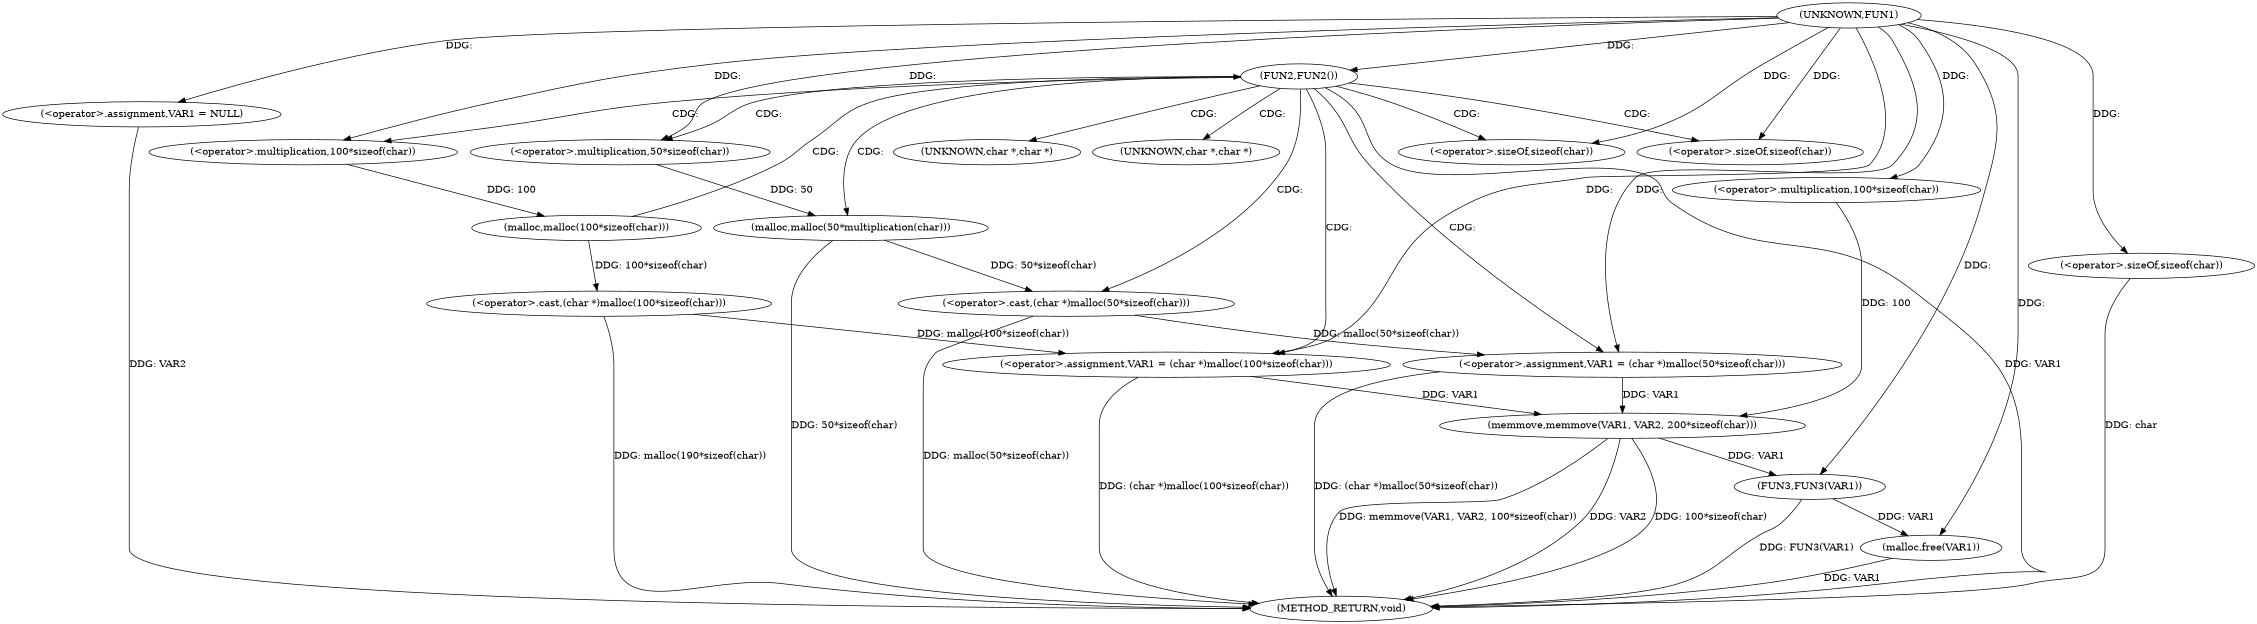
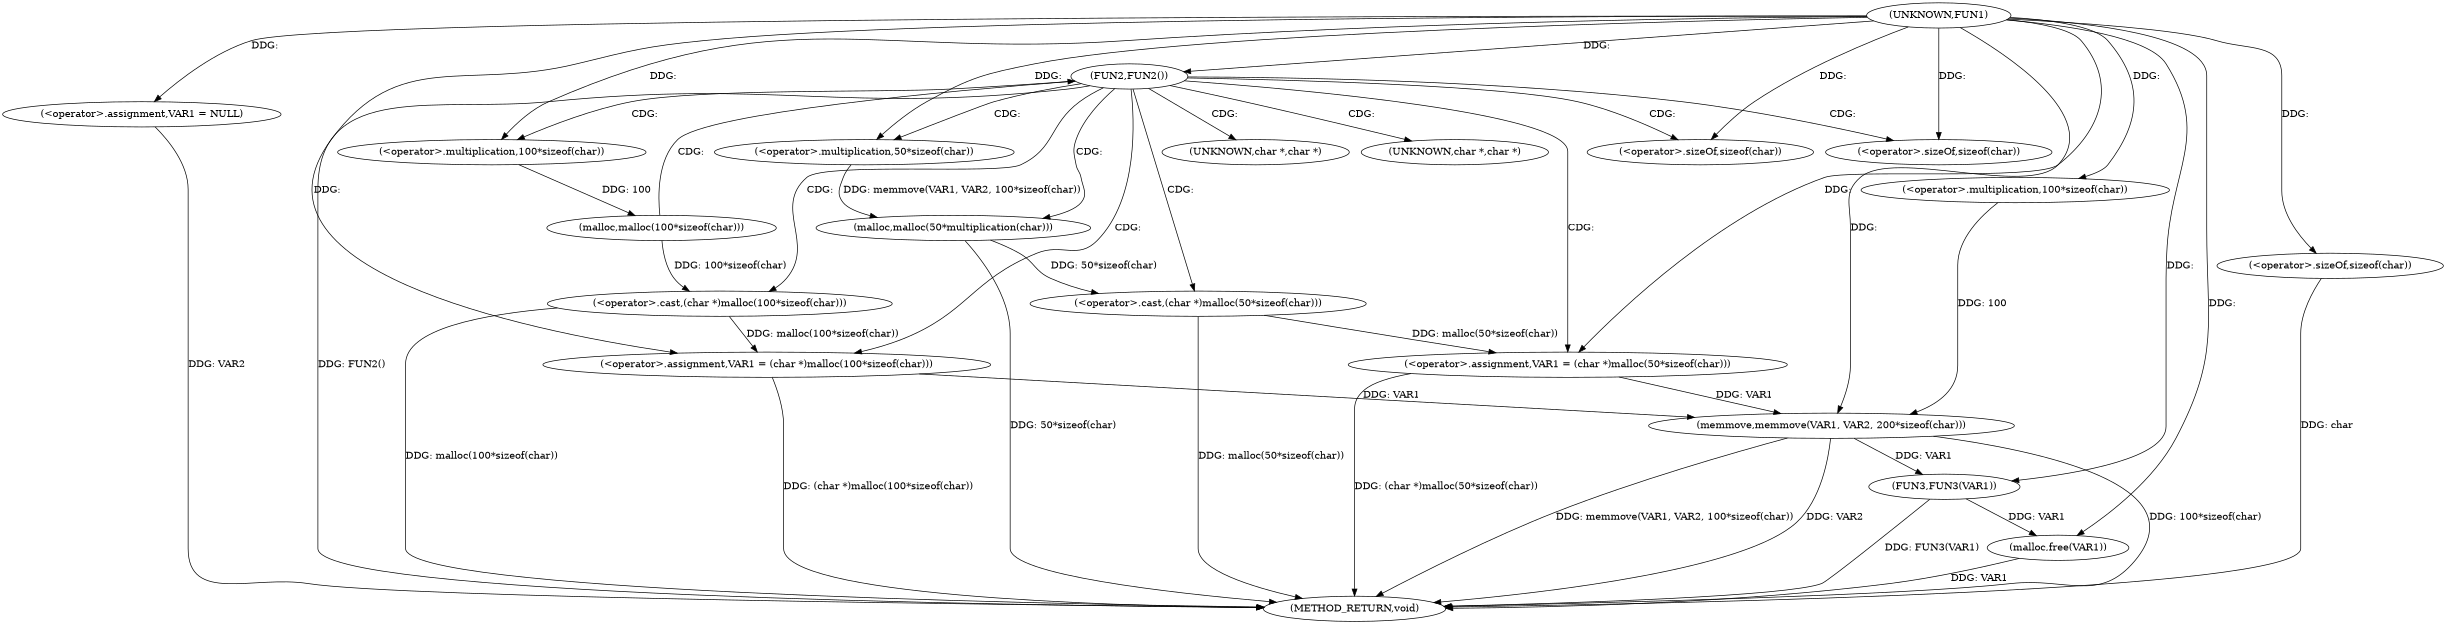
none -> (910, 169)
none -> (1922, 169)
(792, 190) -> (962, 190)
(2033, 365) -> (352, 365)
(690, 456) -> (482, 456)
